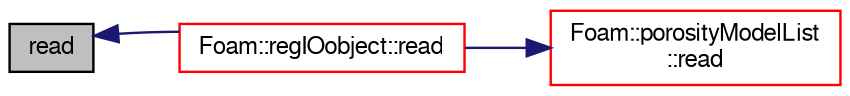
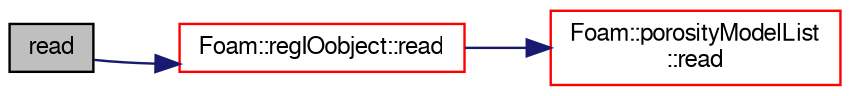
(149, 32) -> (125, 62)
